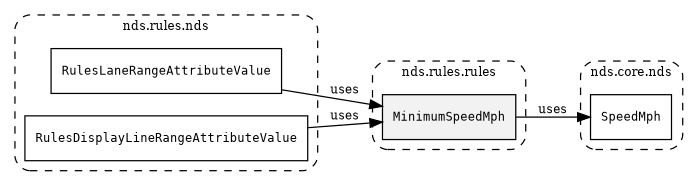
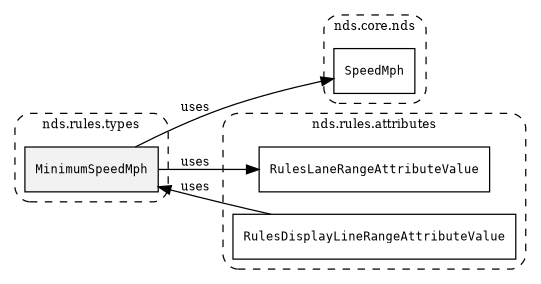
(166, 27) -> (374, 125)
(449, 73) -> (92, 125)
(326, 97) -> (203, 169)
